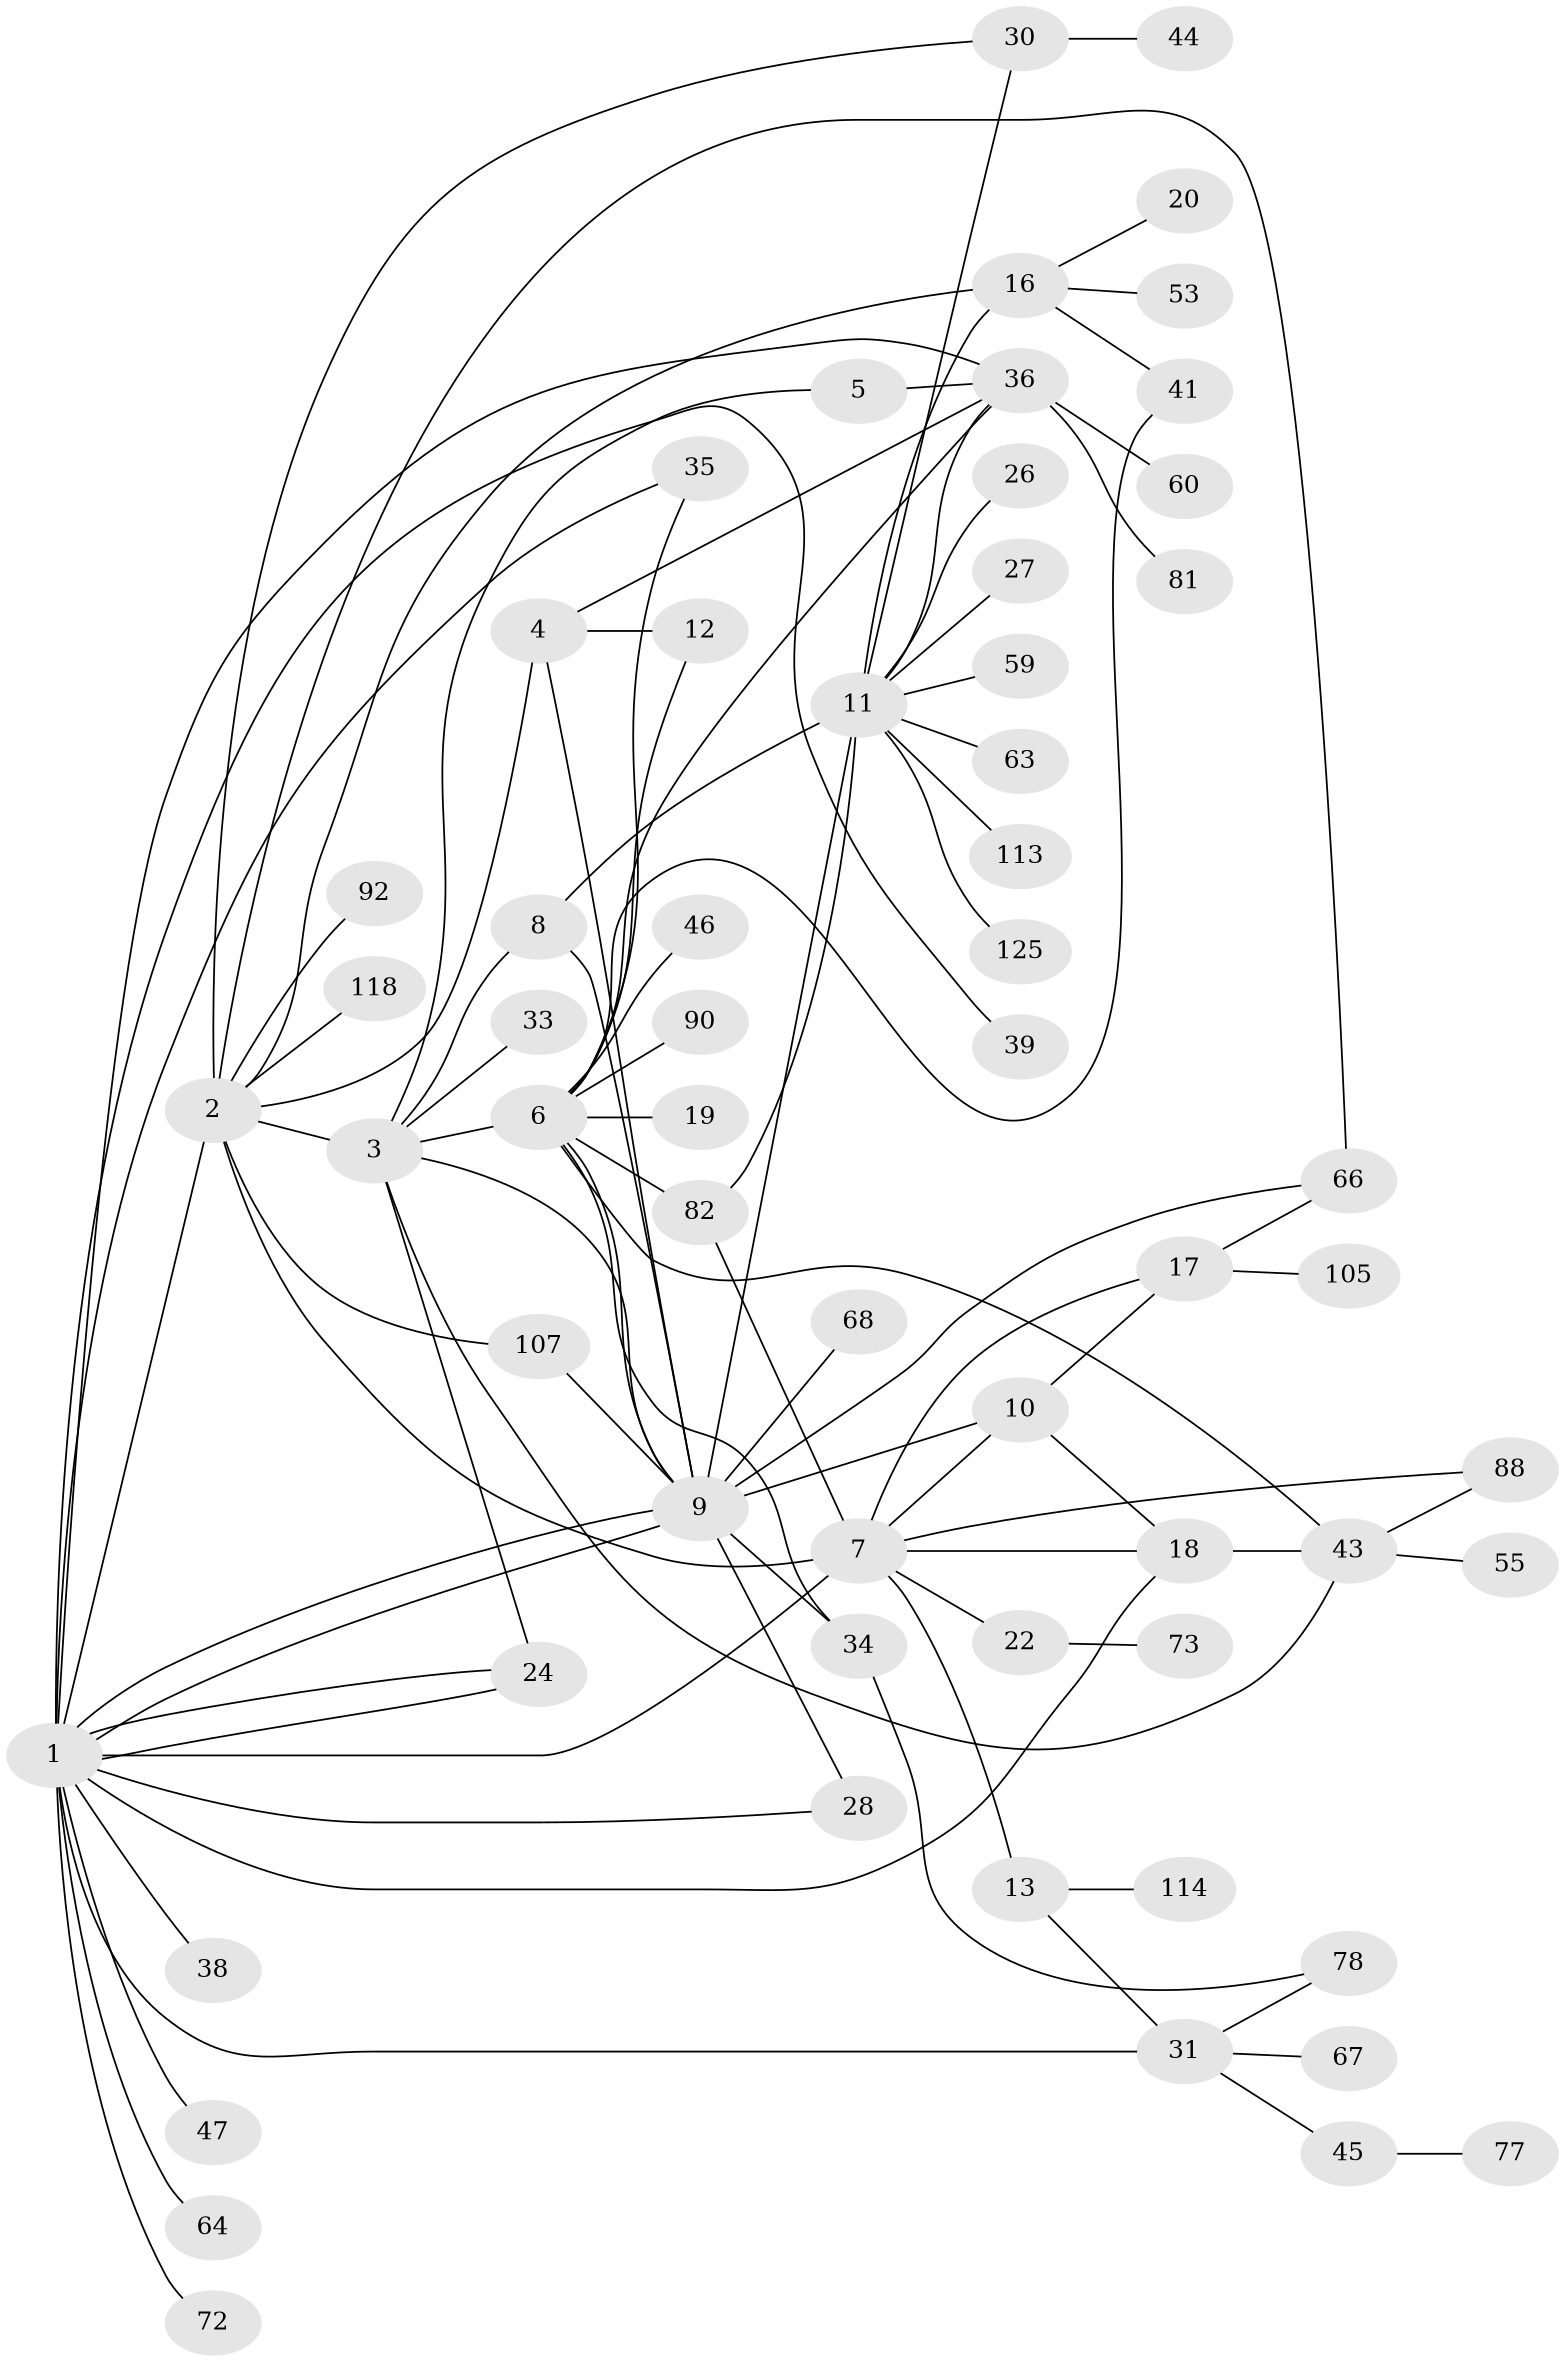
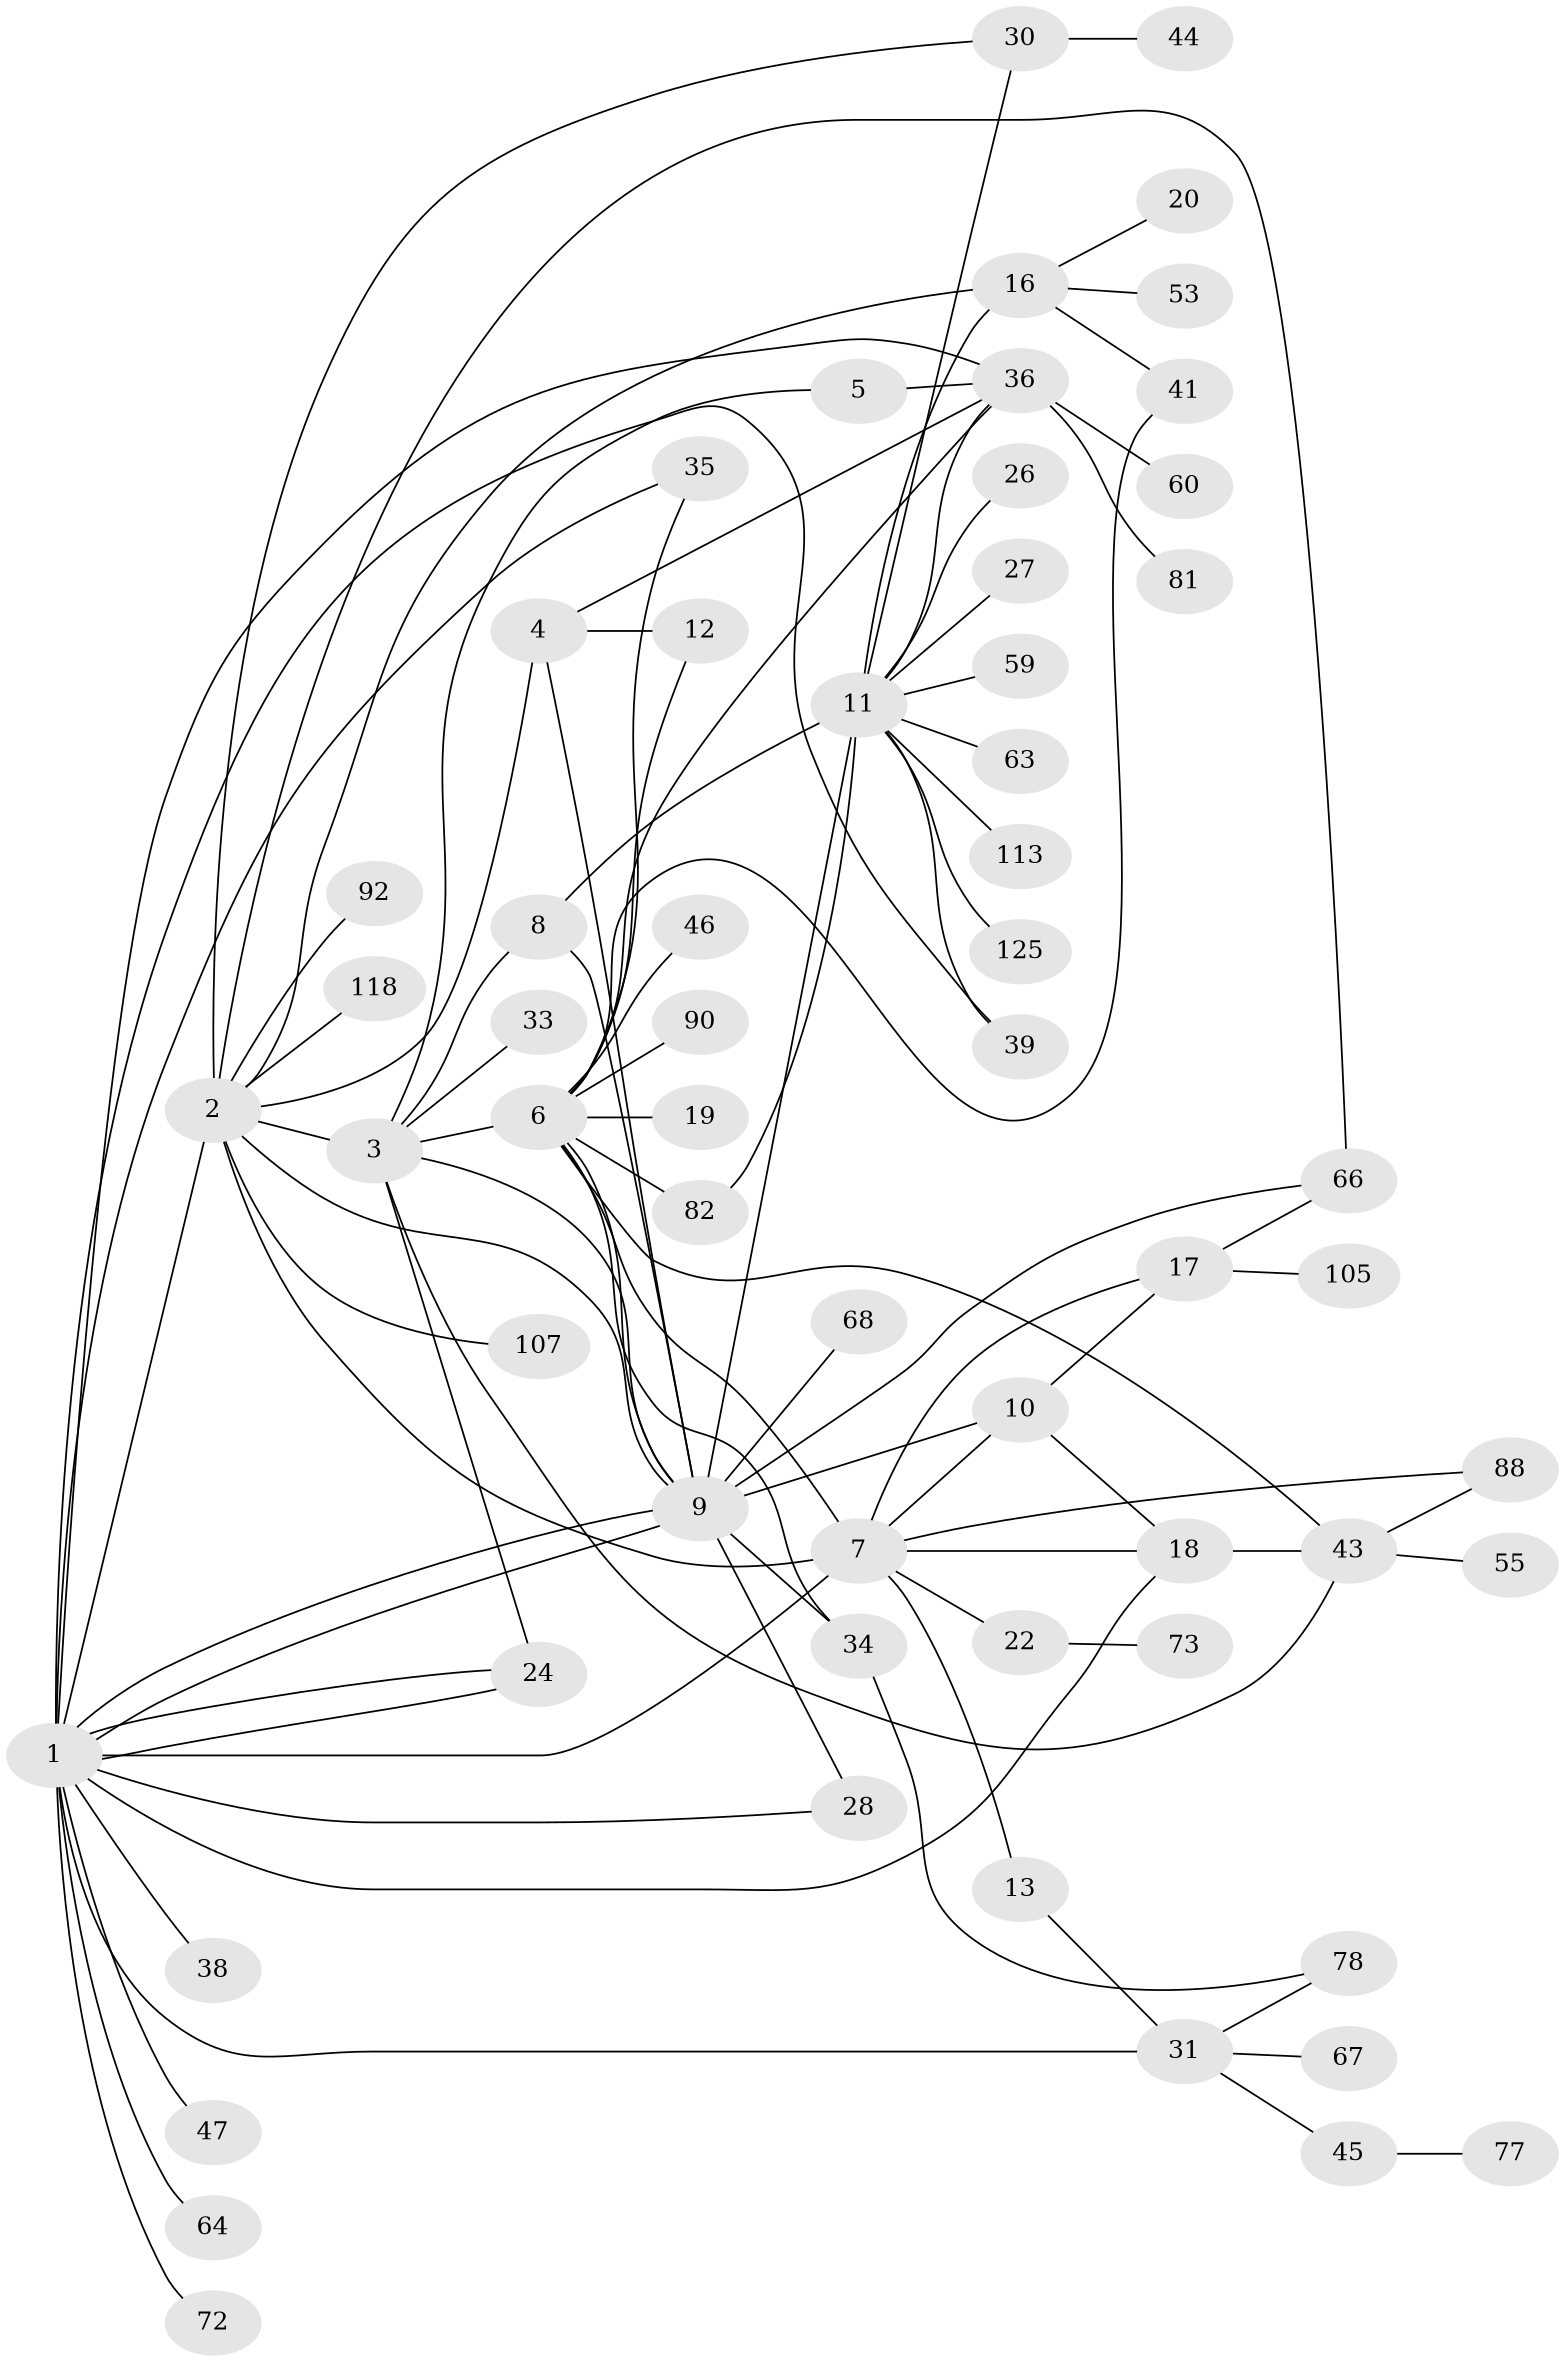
none -> (936, 878)
(780, 1382) -> (681, 1348)
(620, 1428) -> (512, 1250)
(1185, 1889) -> none
